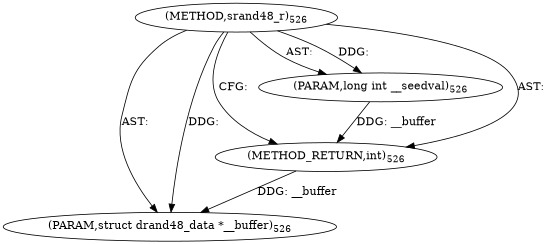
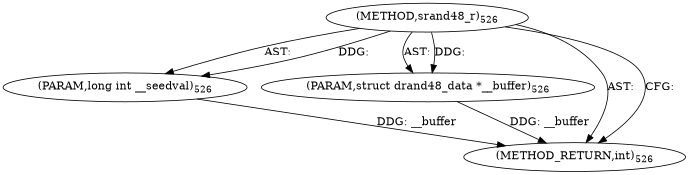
(252, 190) -> (498, 121)
